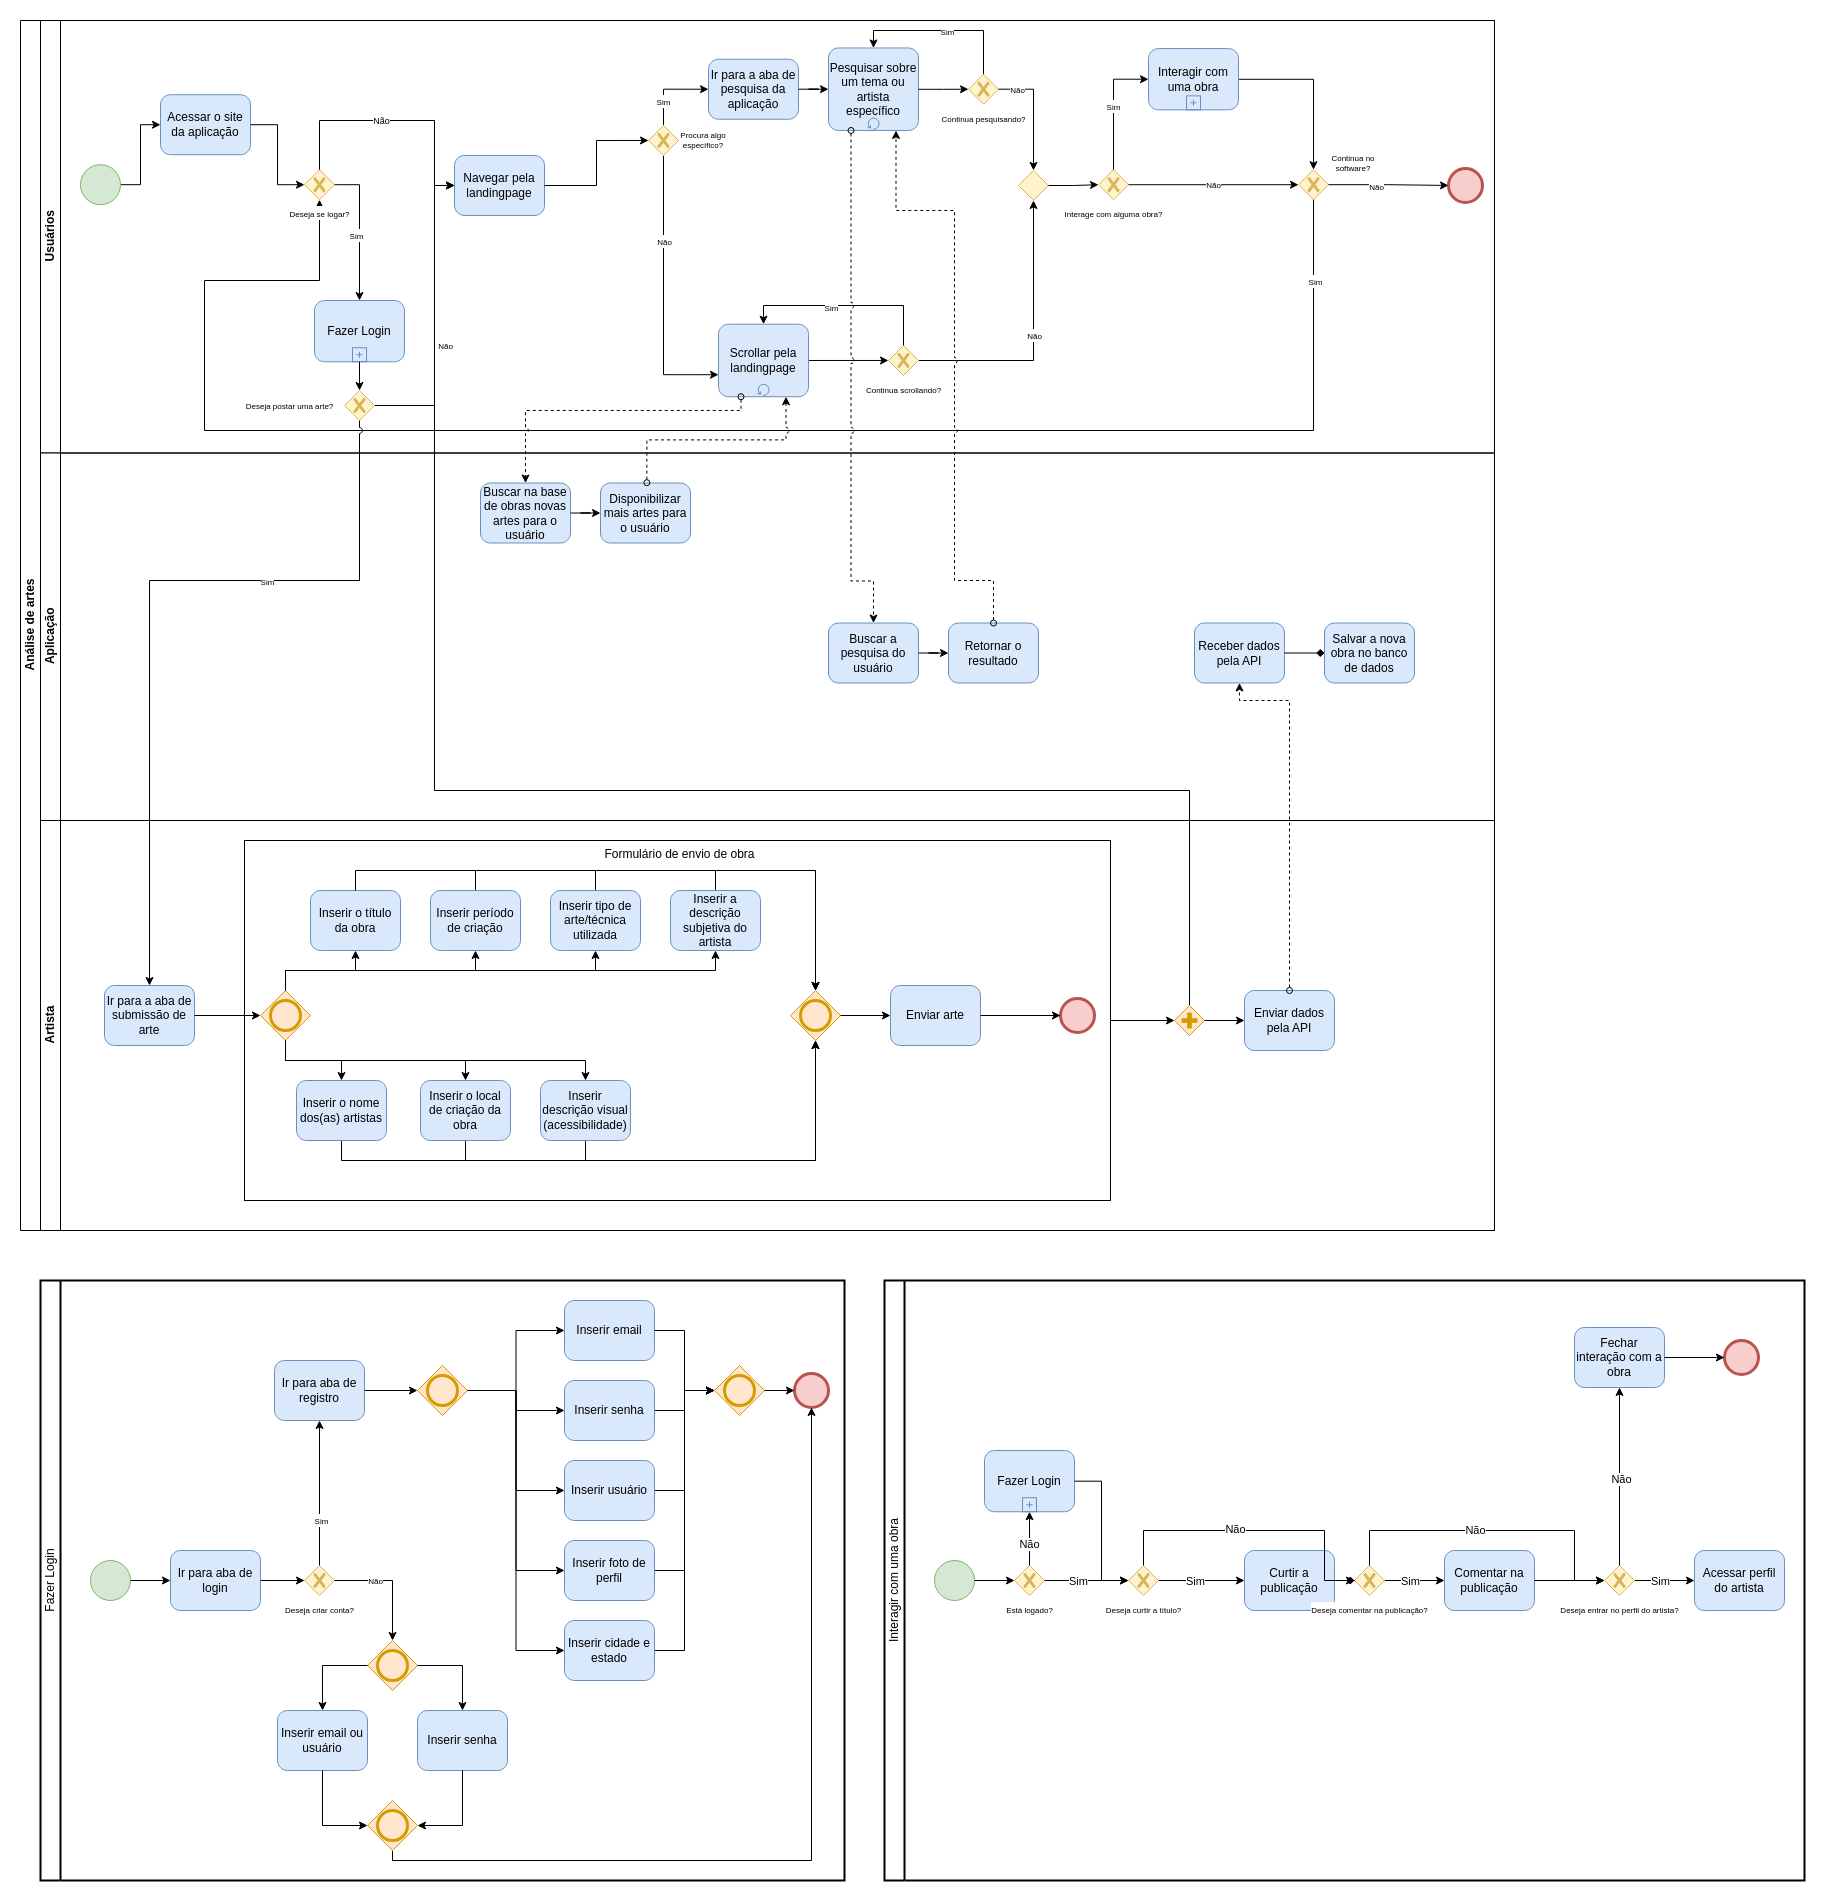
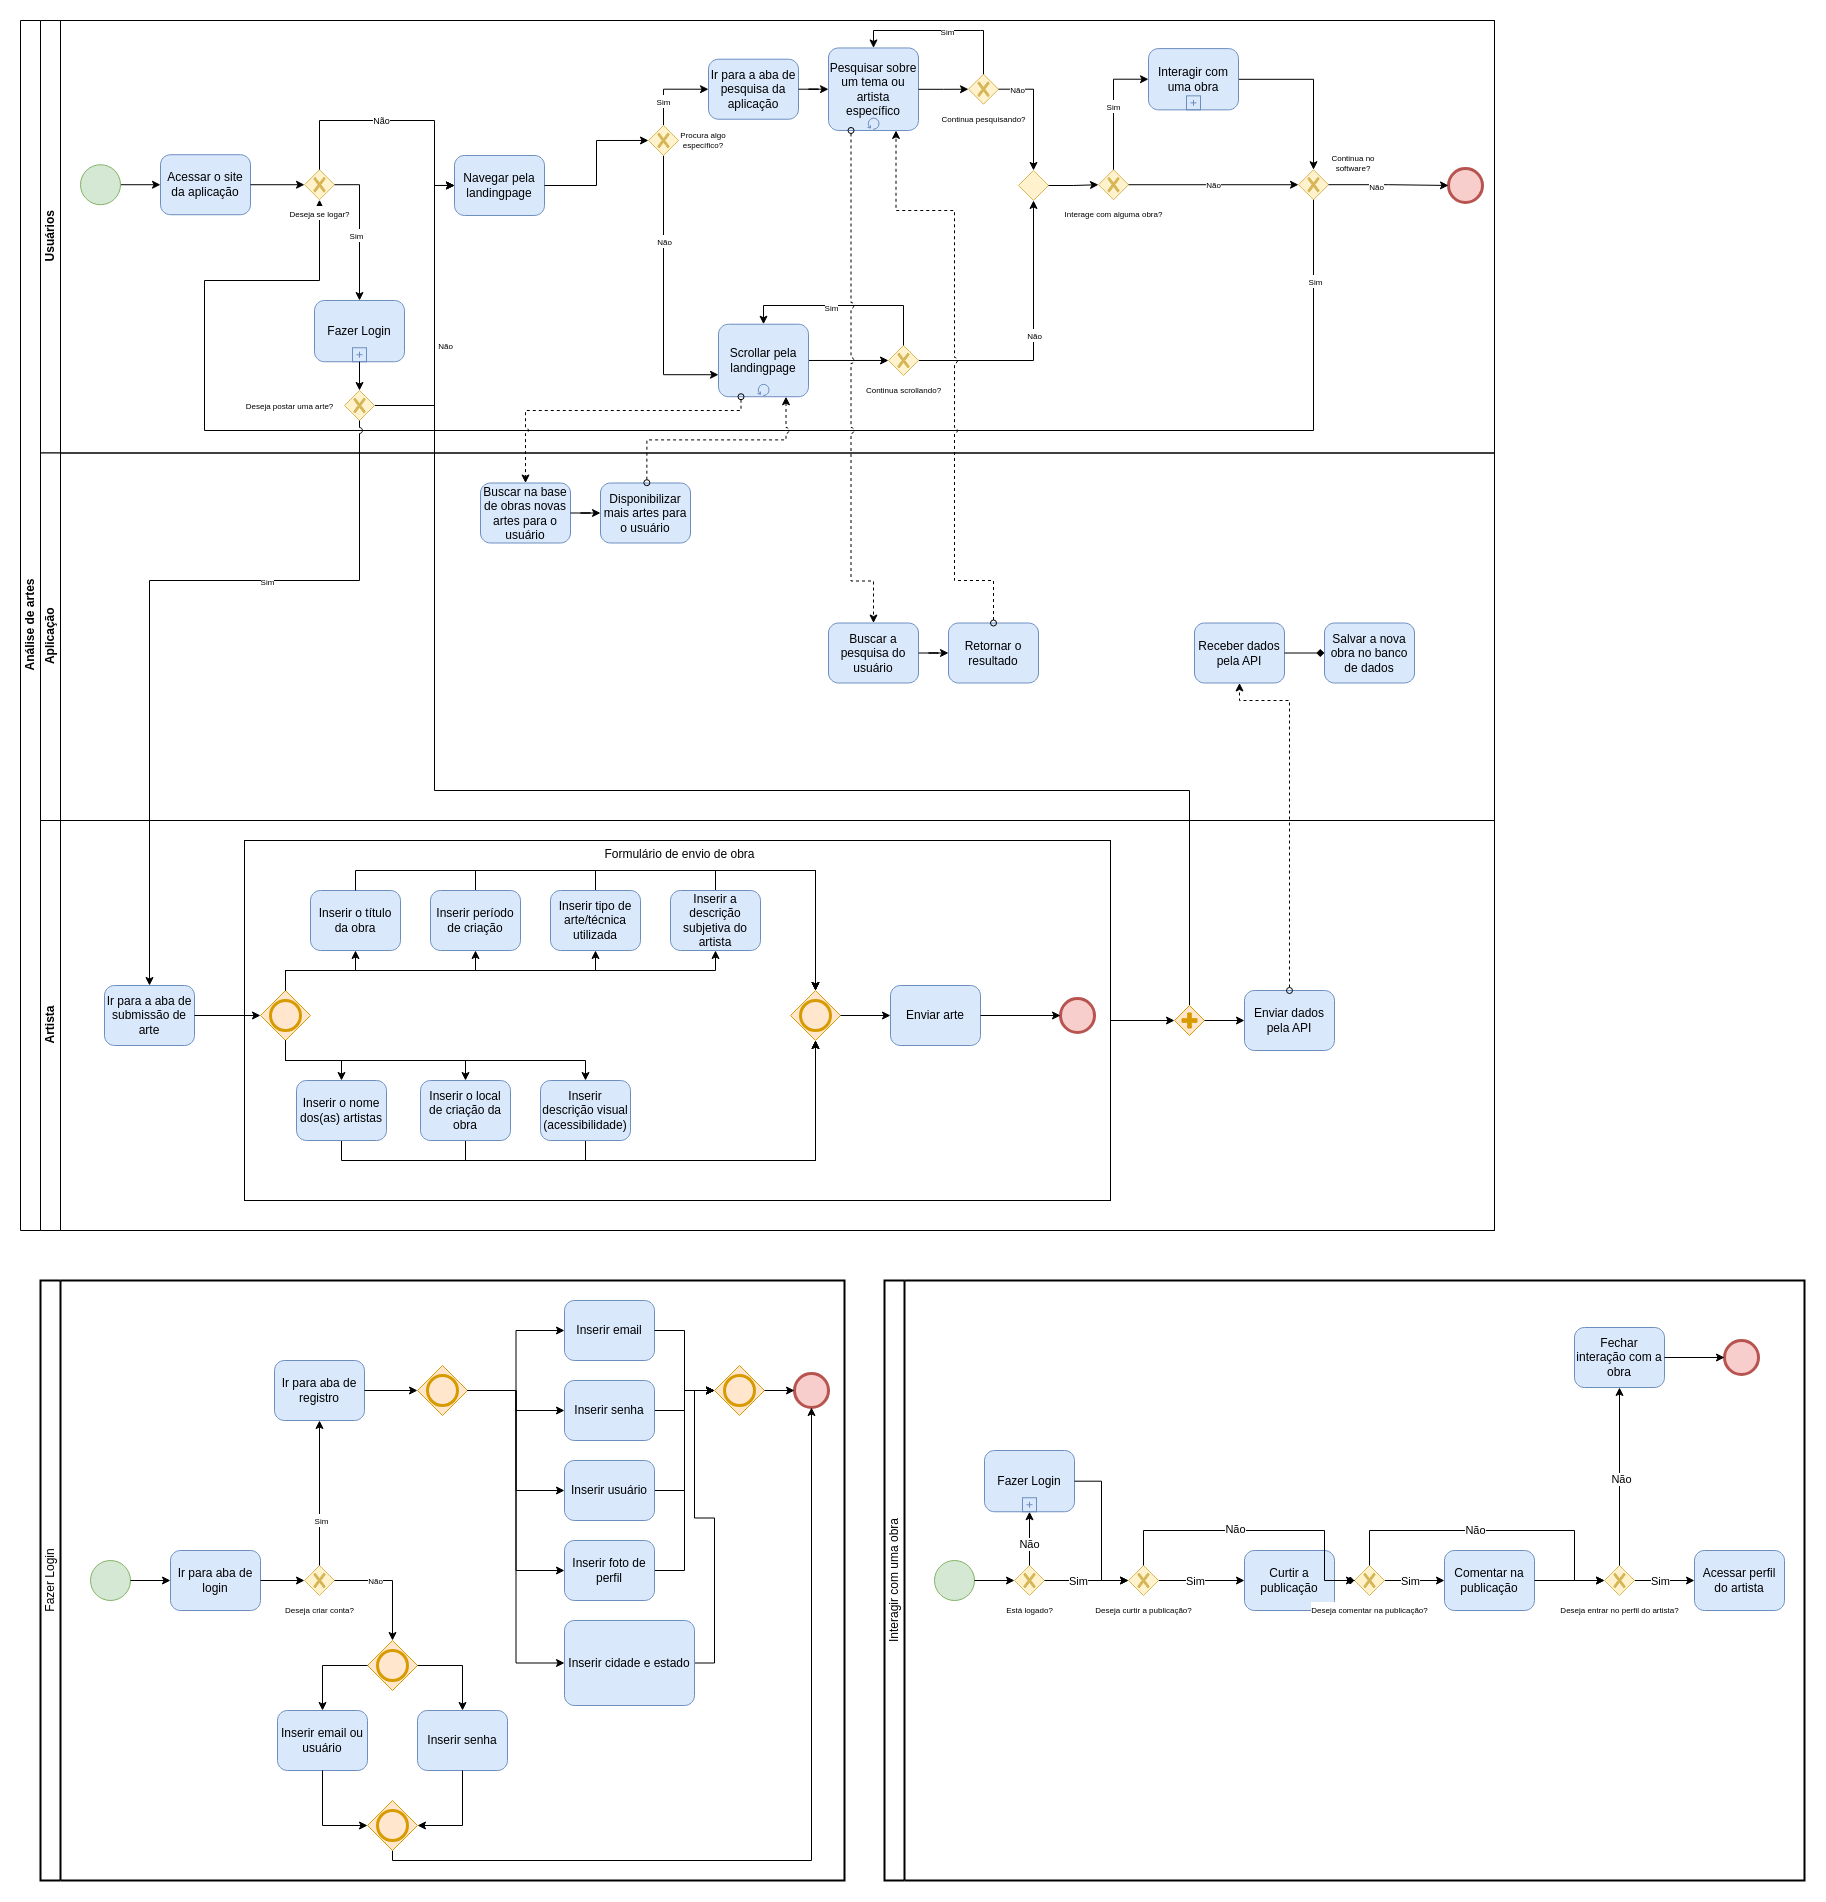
(206, 125) -> (206, 185)
(1144, 1610) -> (1144, 1610)
(610, 1651) -> (630, 1663)
